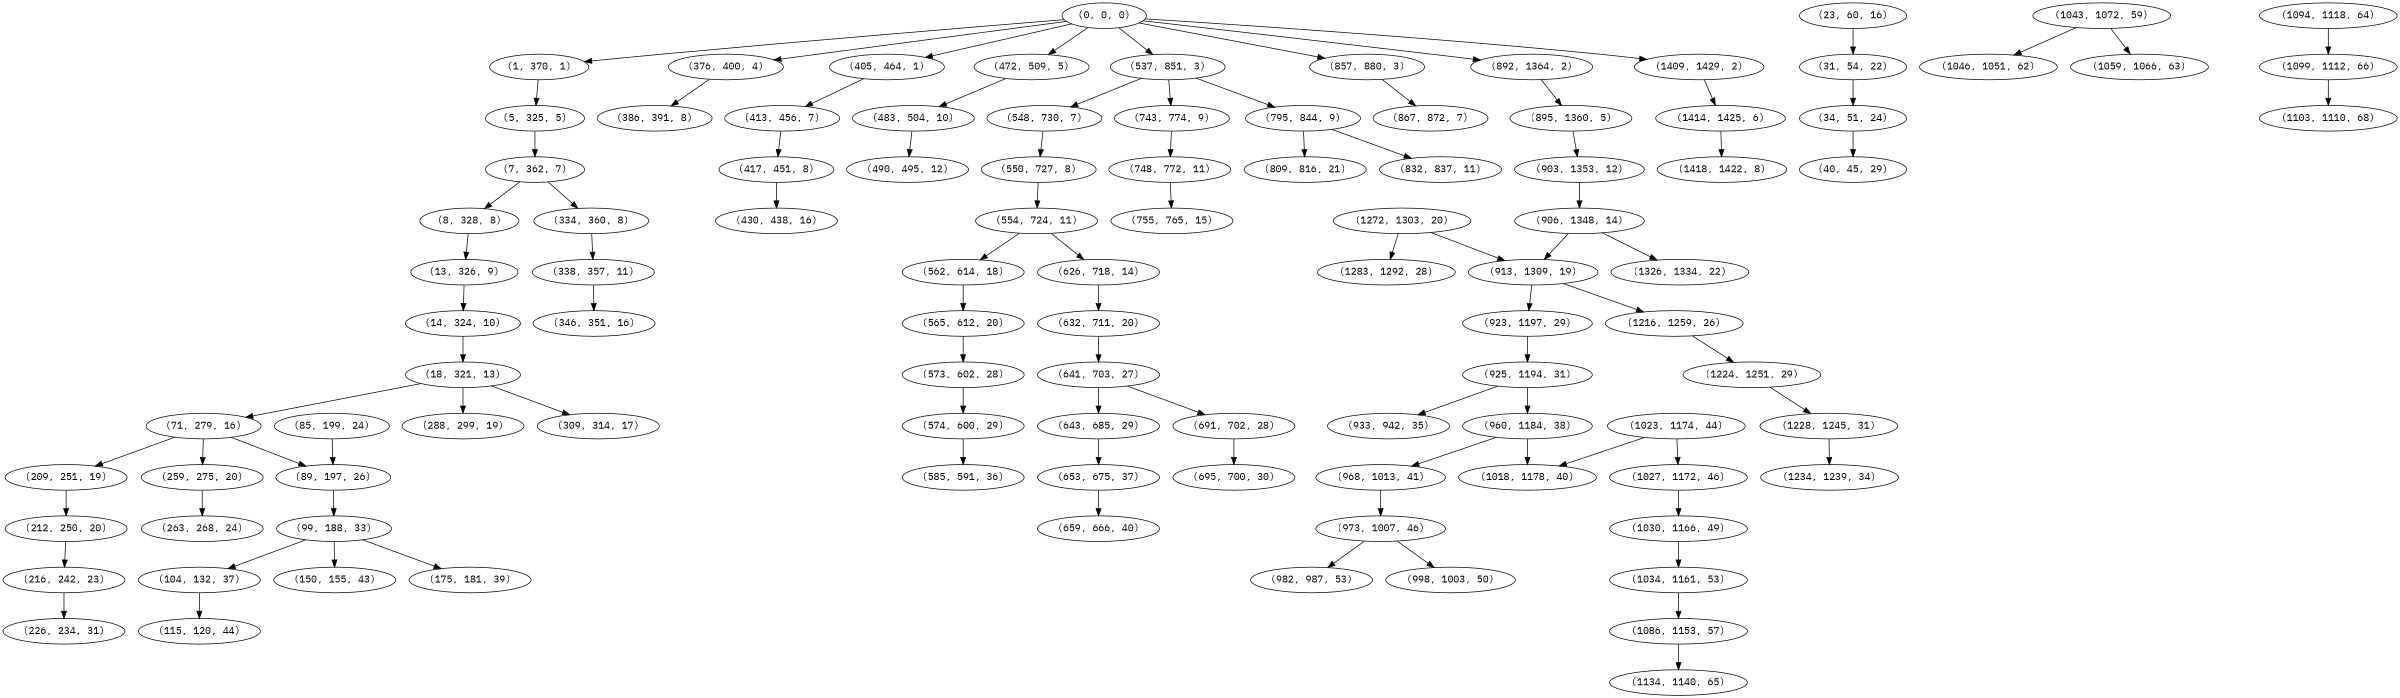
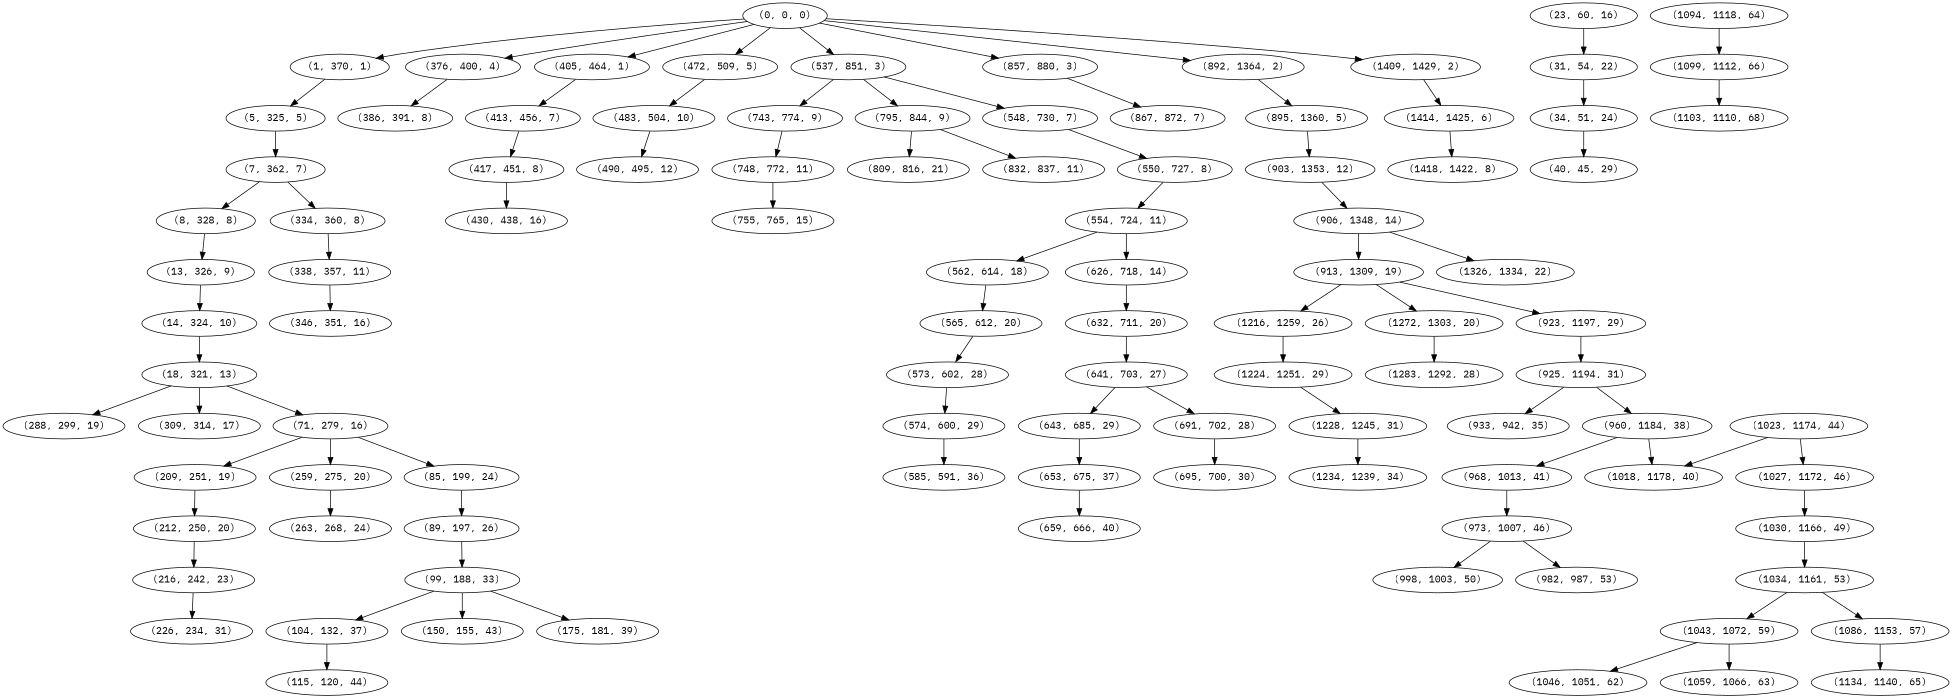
(1464, 245) -> (1393, 296)
(265, 450) -> (393, 450)
none -> (1770, 604)
